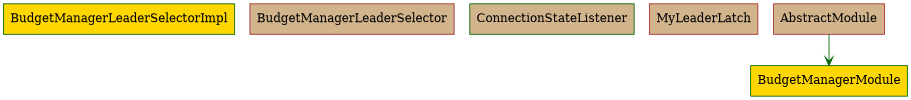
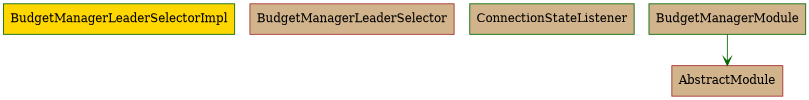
(704, 19) -> none
(829, 46) -> (727, 46)
(829, 81) -> (727, 19)
